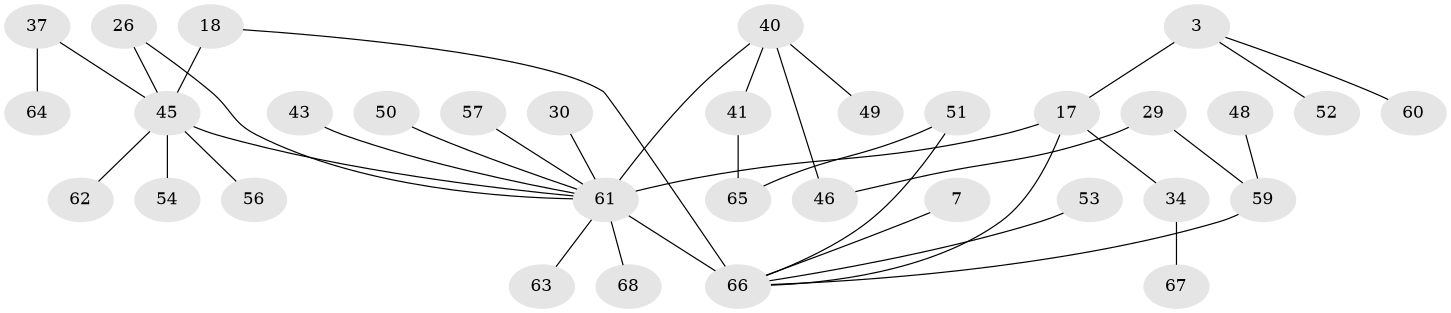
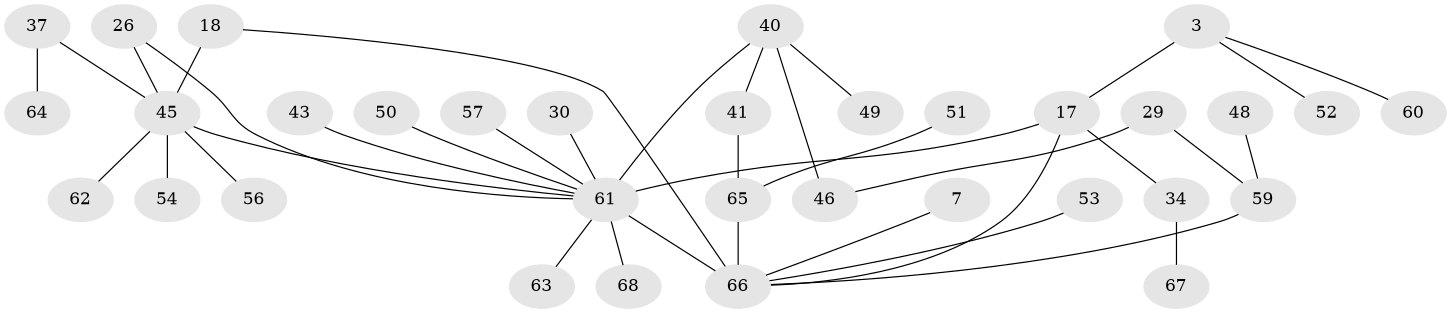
(869, 221) -> (738, 243)
